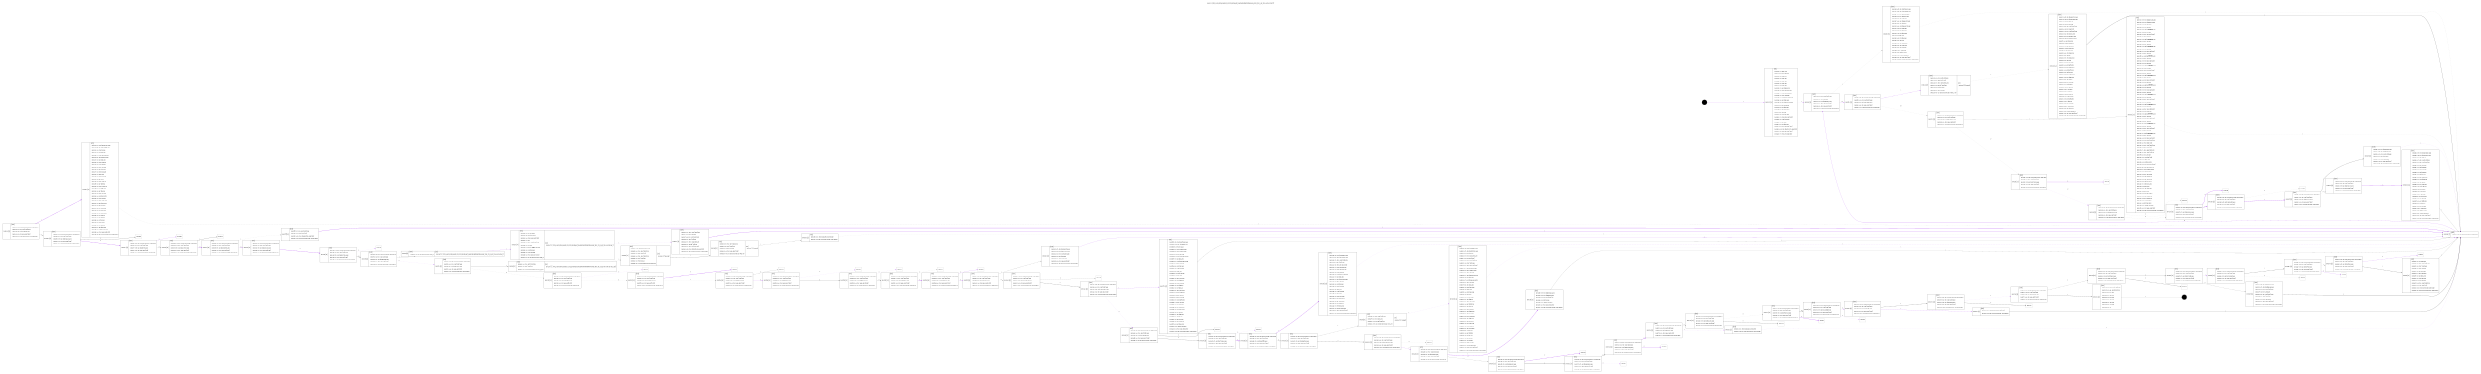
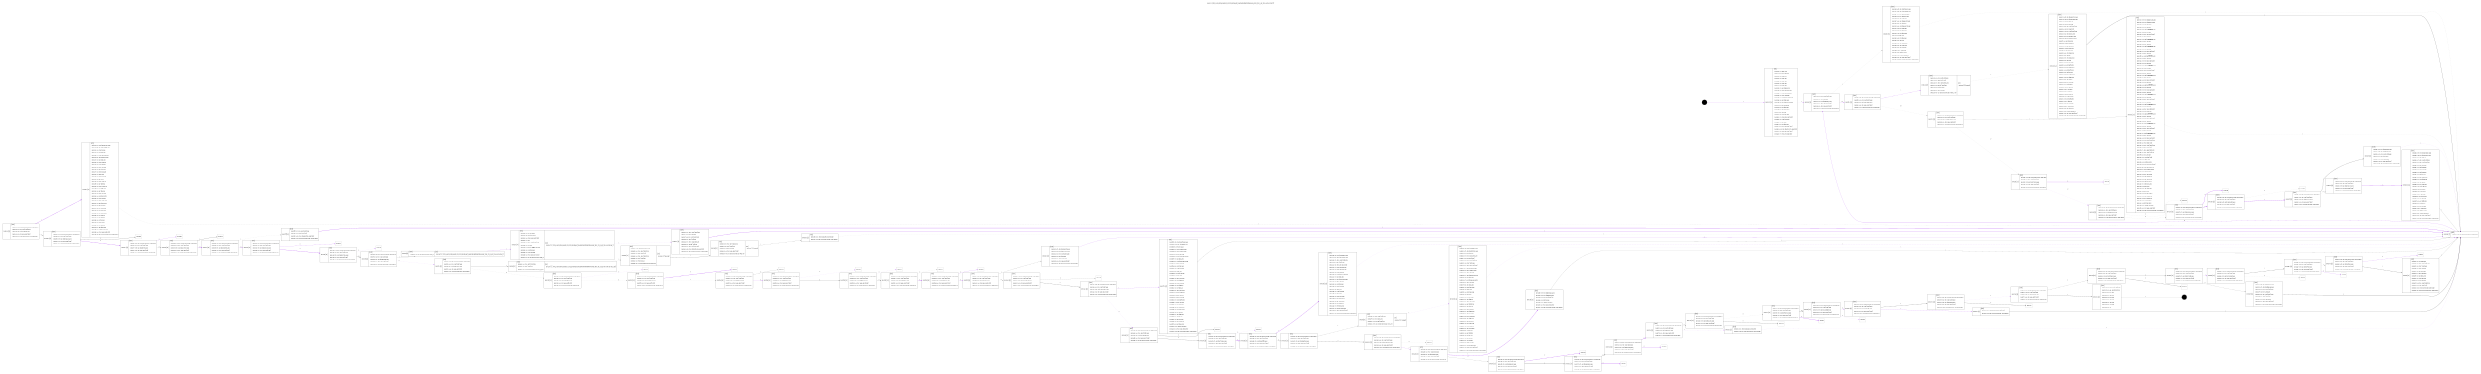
none -> (338, 244)
(1610, 364) -> (1610, 364)
